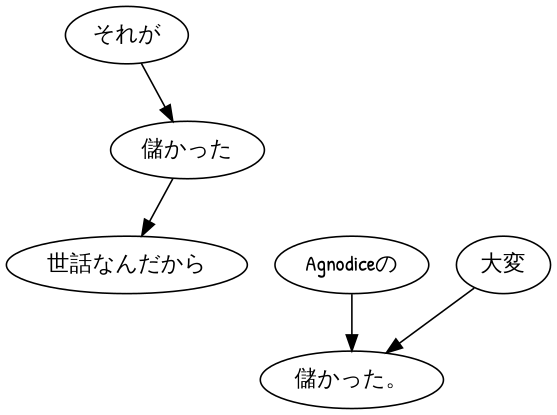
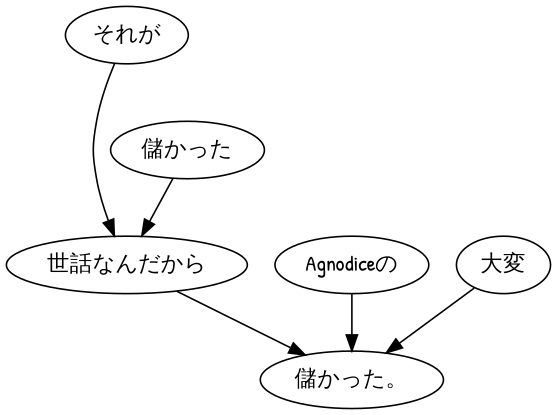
(153, 85) -> (94, 141)
none -> (234, 320)
